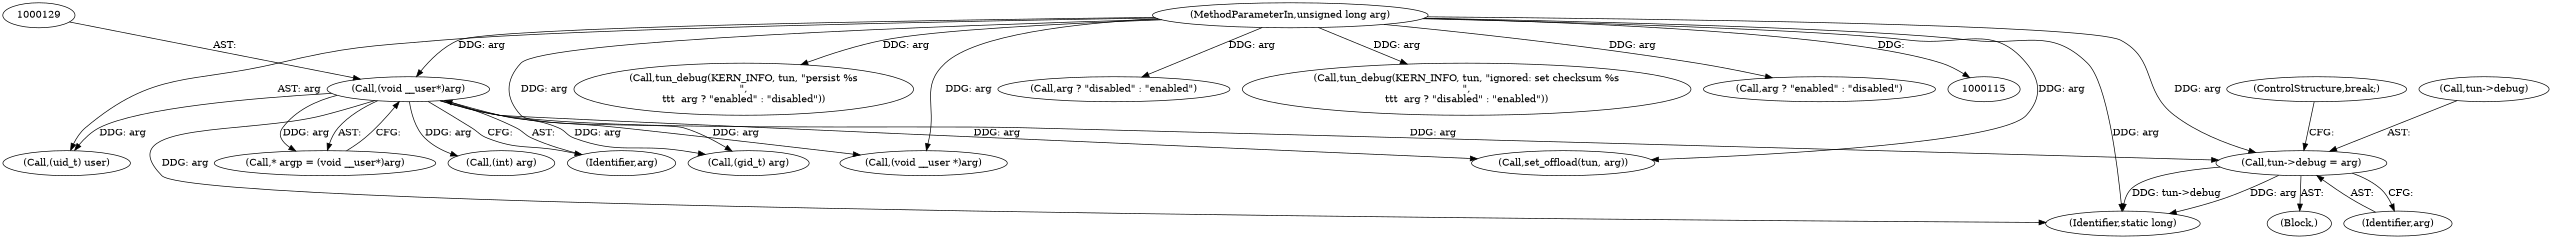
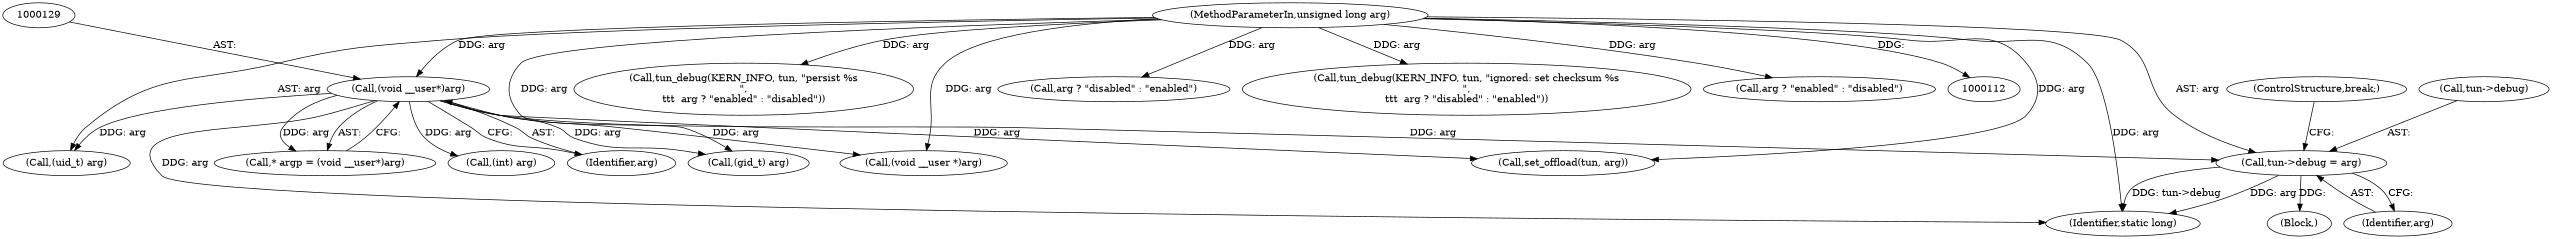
(1984, 89) -> (1984, 89)
(2198, 89) -> (2198, 89)
(67, 163) -> (67, 163)
(2314, 193) -> (2314, 193)
